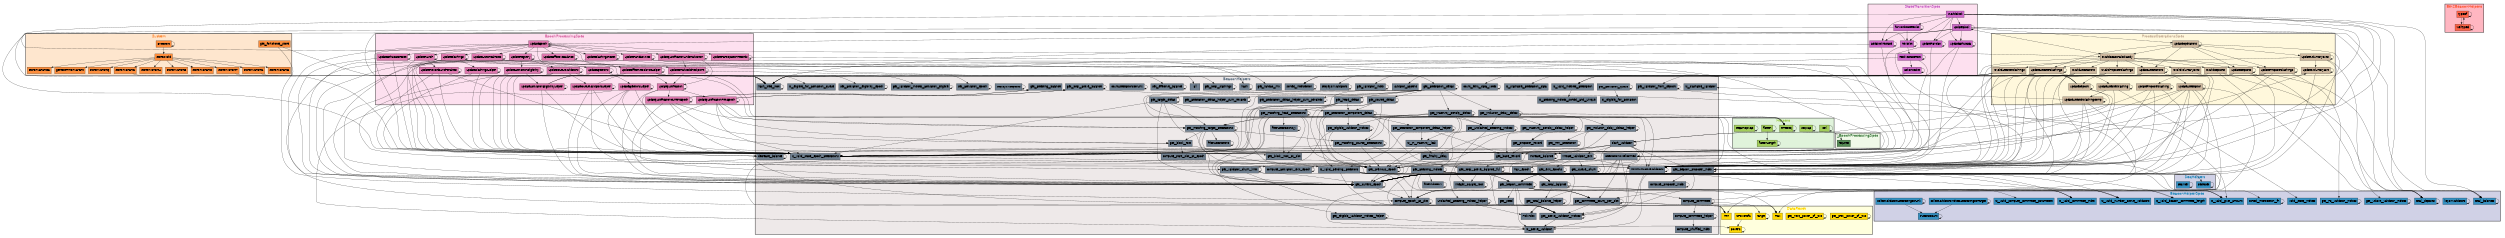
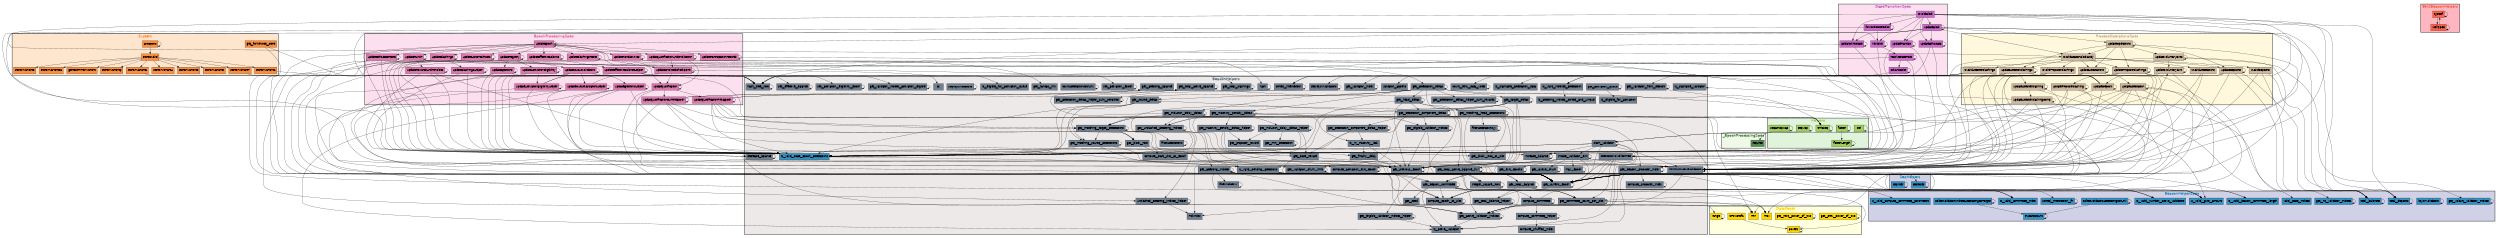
(2186, 70) -> none
none -> (2247, 145)
(815, 157) -> (804, 157)
(920, 183) -> (586, 188)
